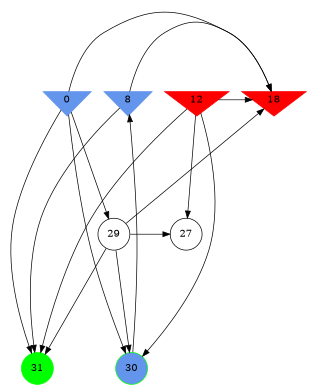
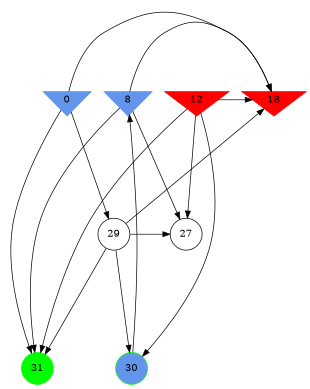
none -> (155, 162)
(88, 239) -> none
